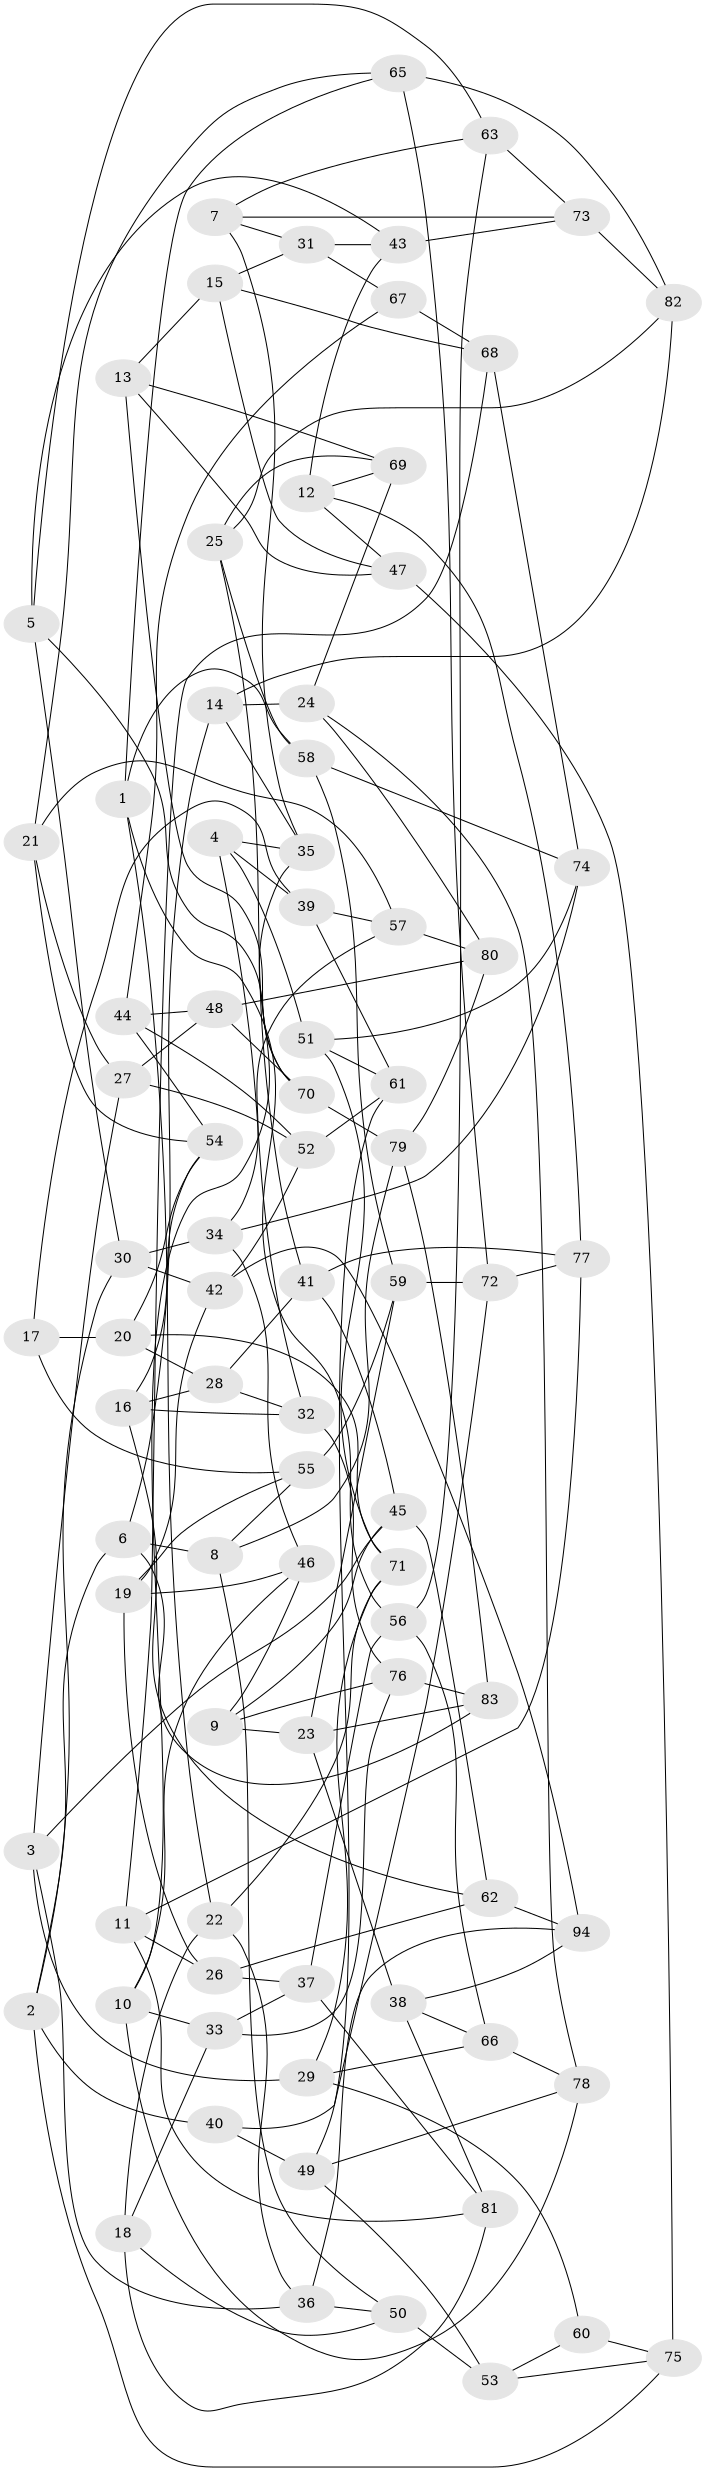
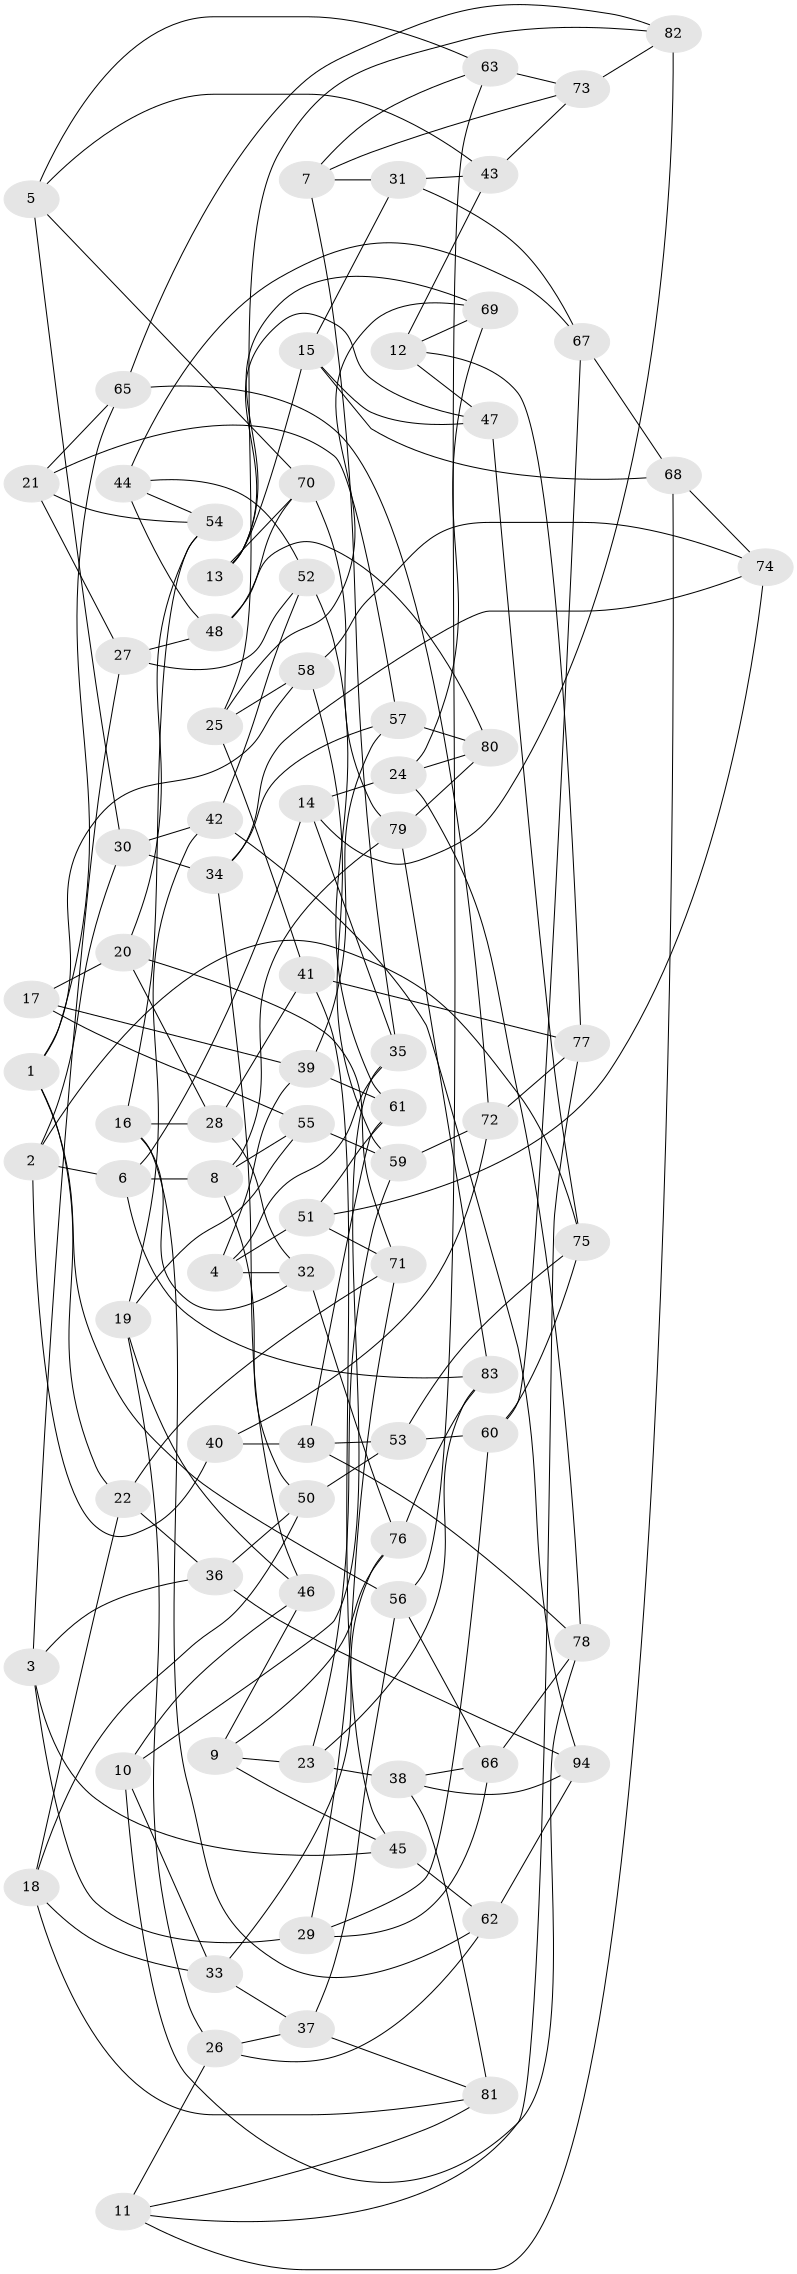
none -> (556, 892)
